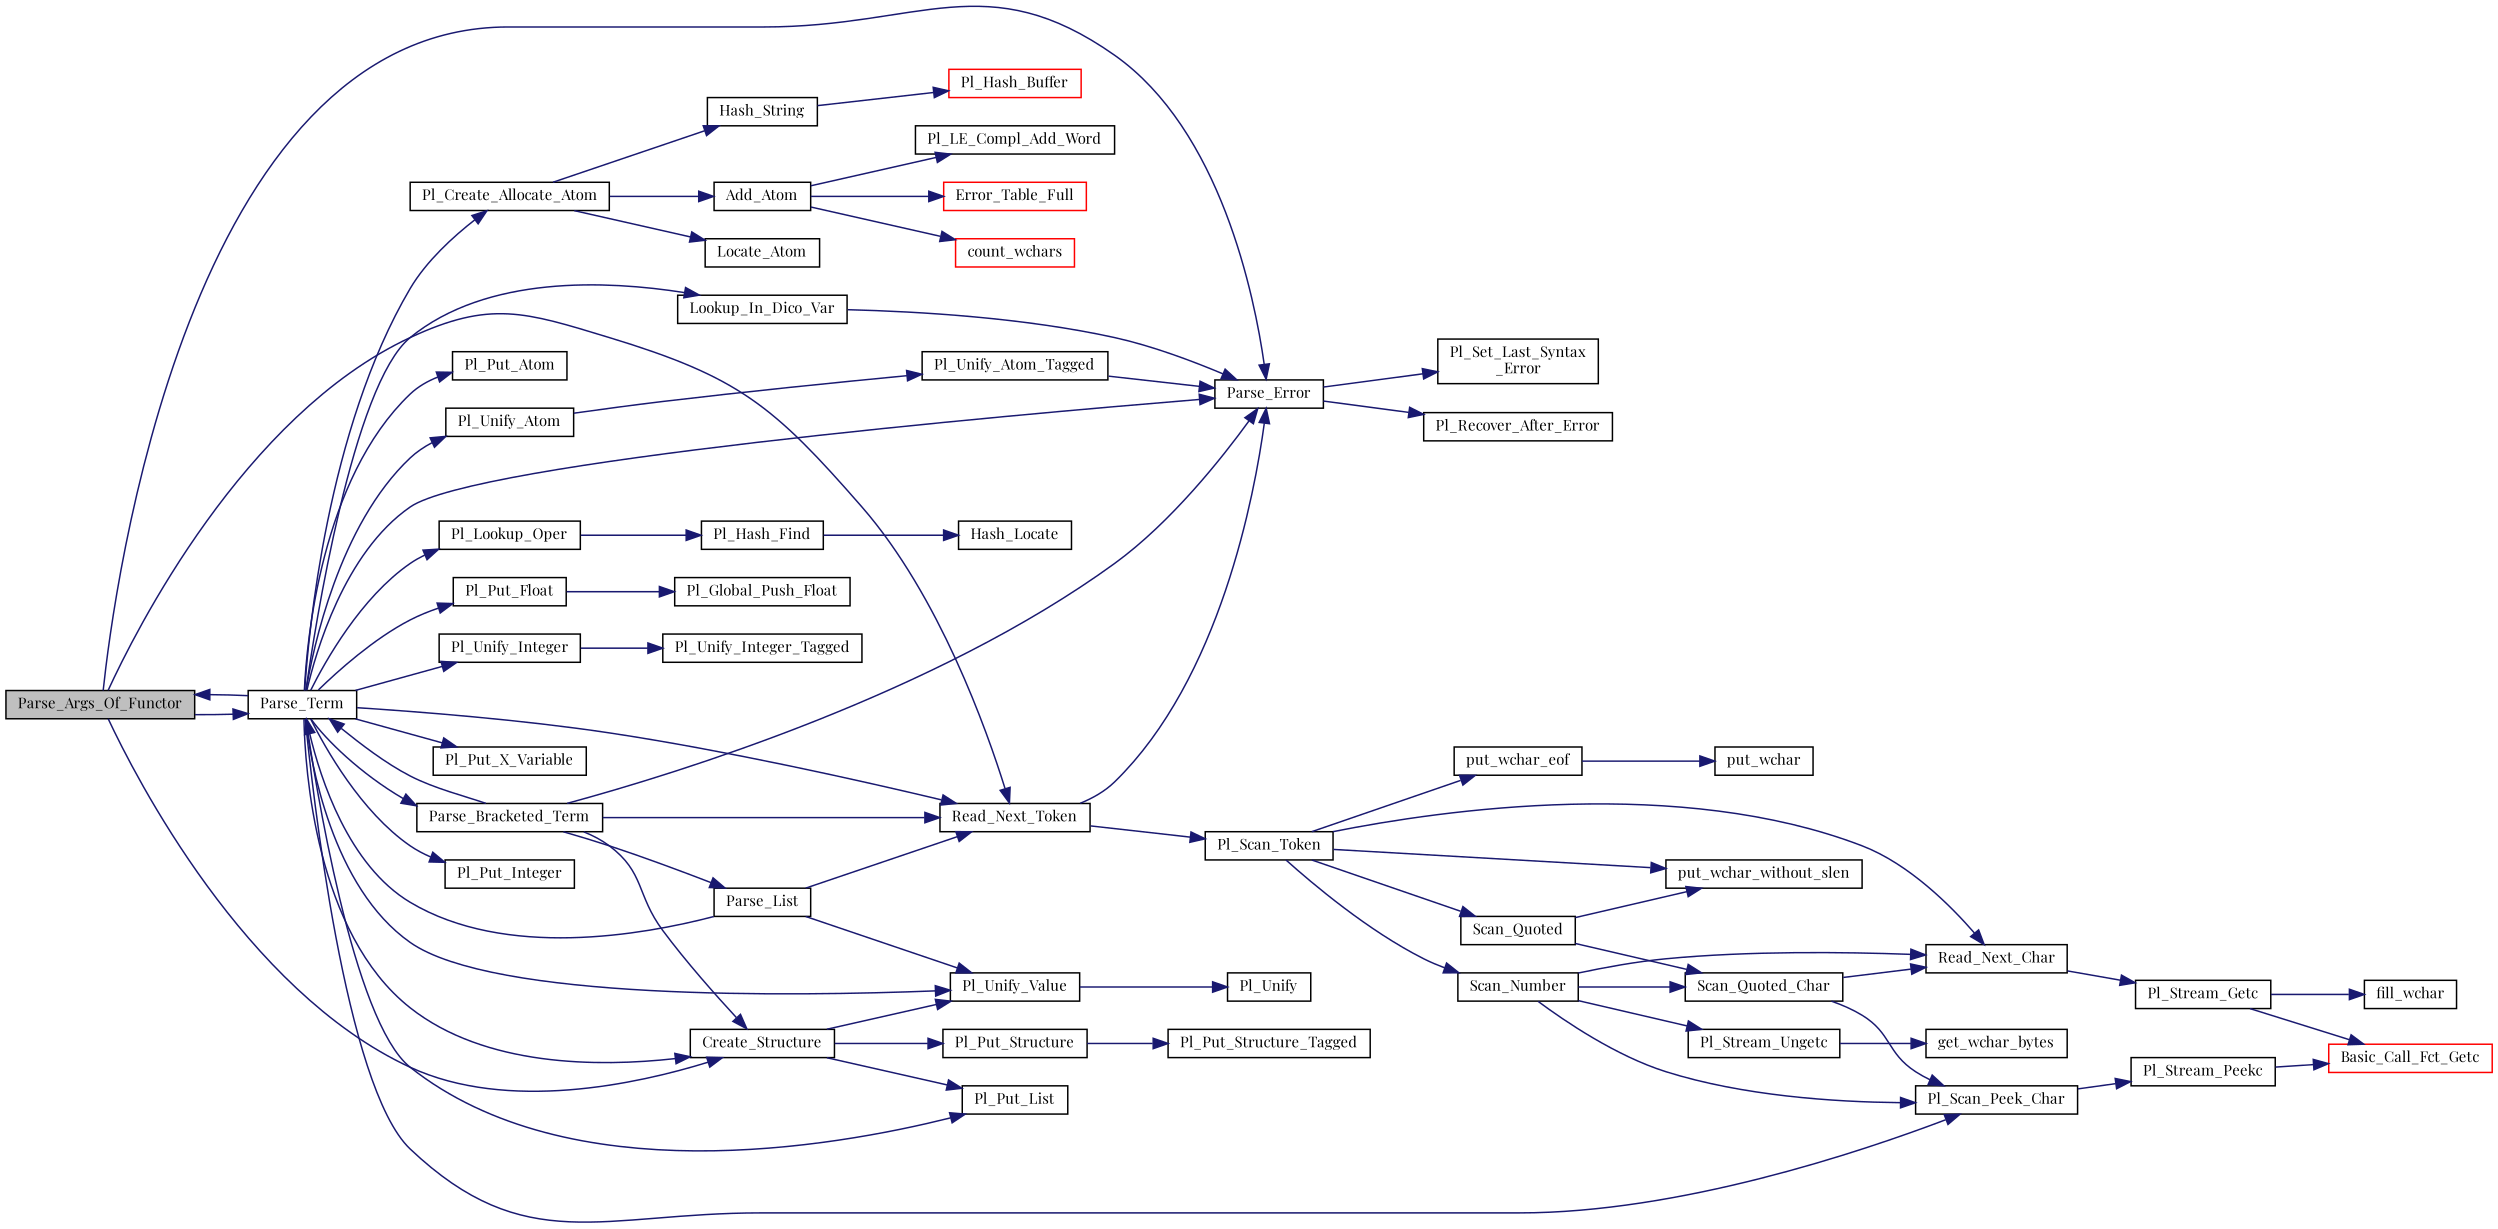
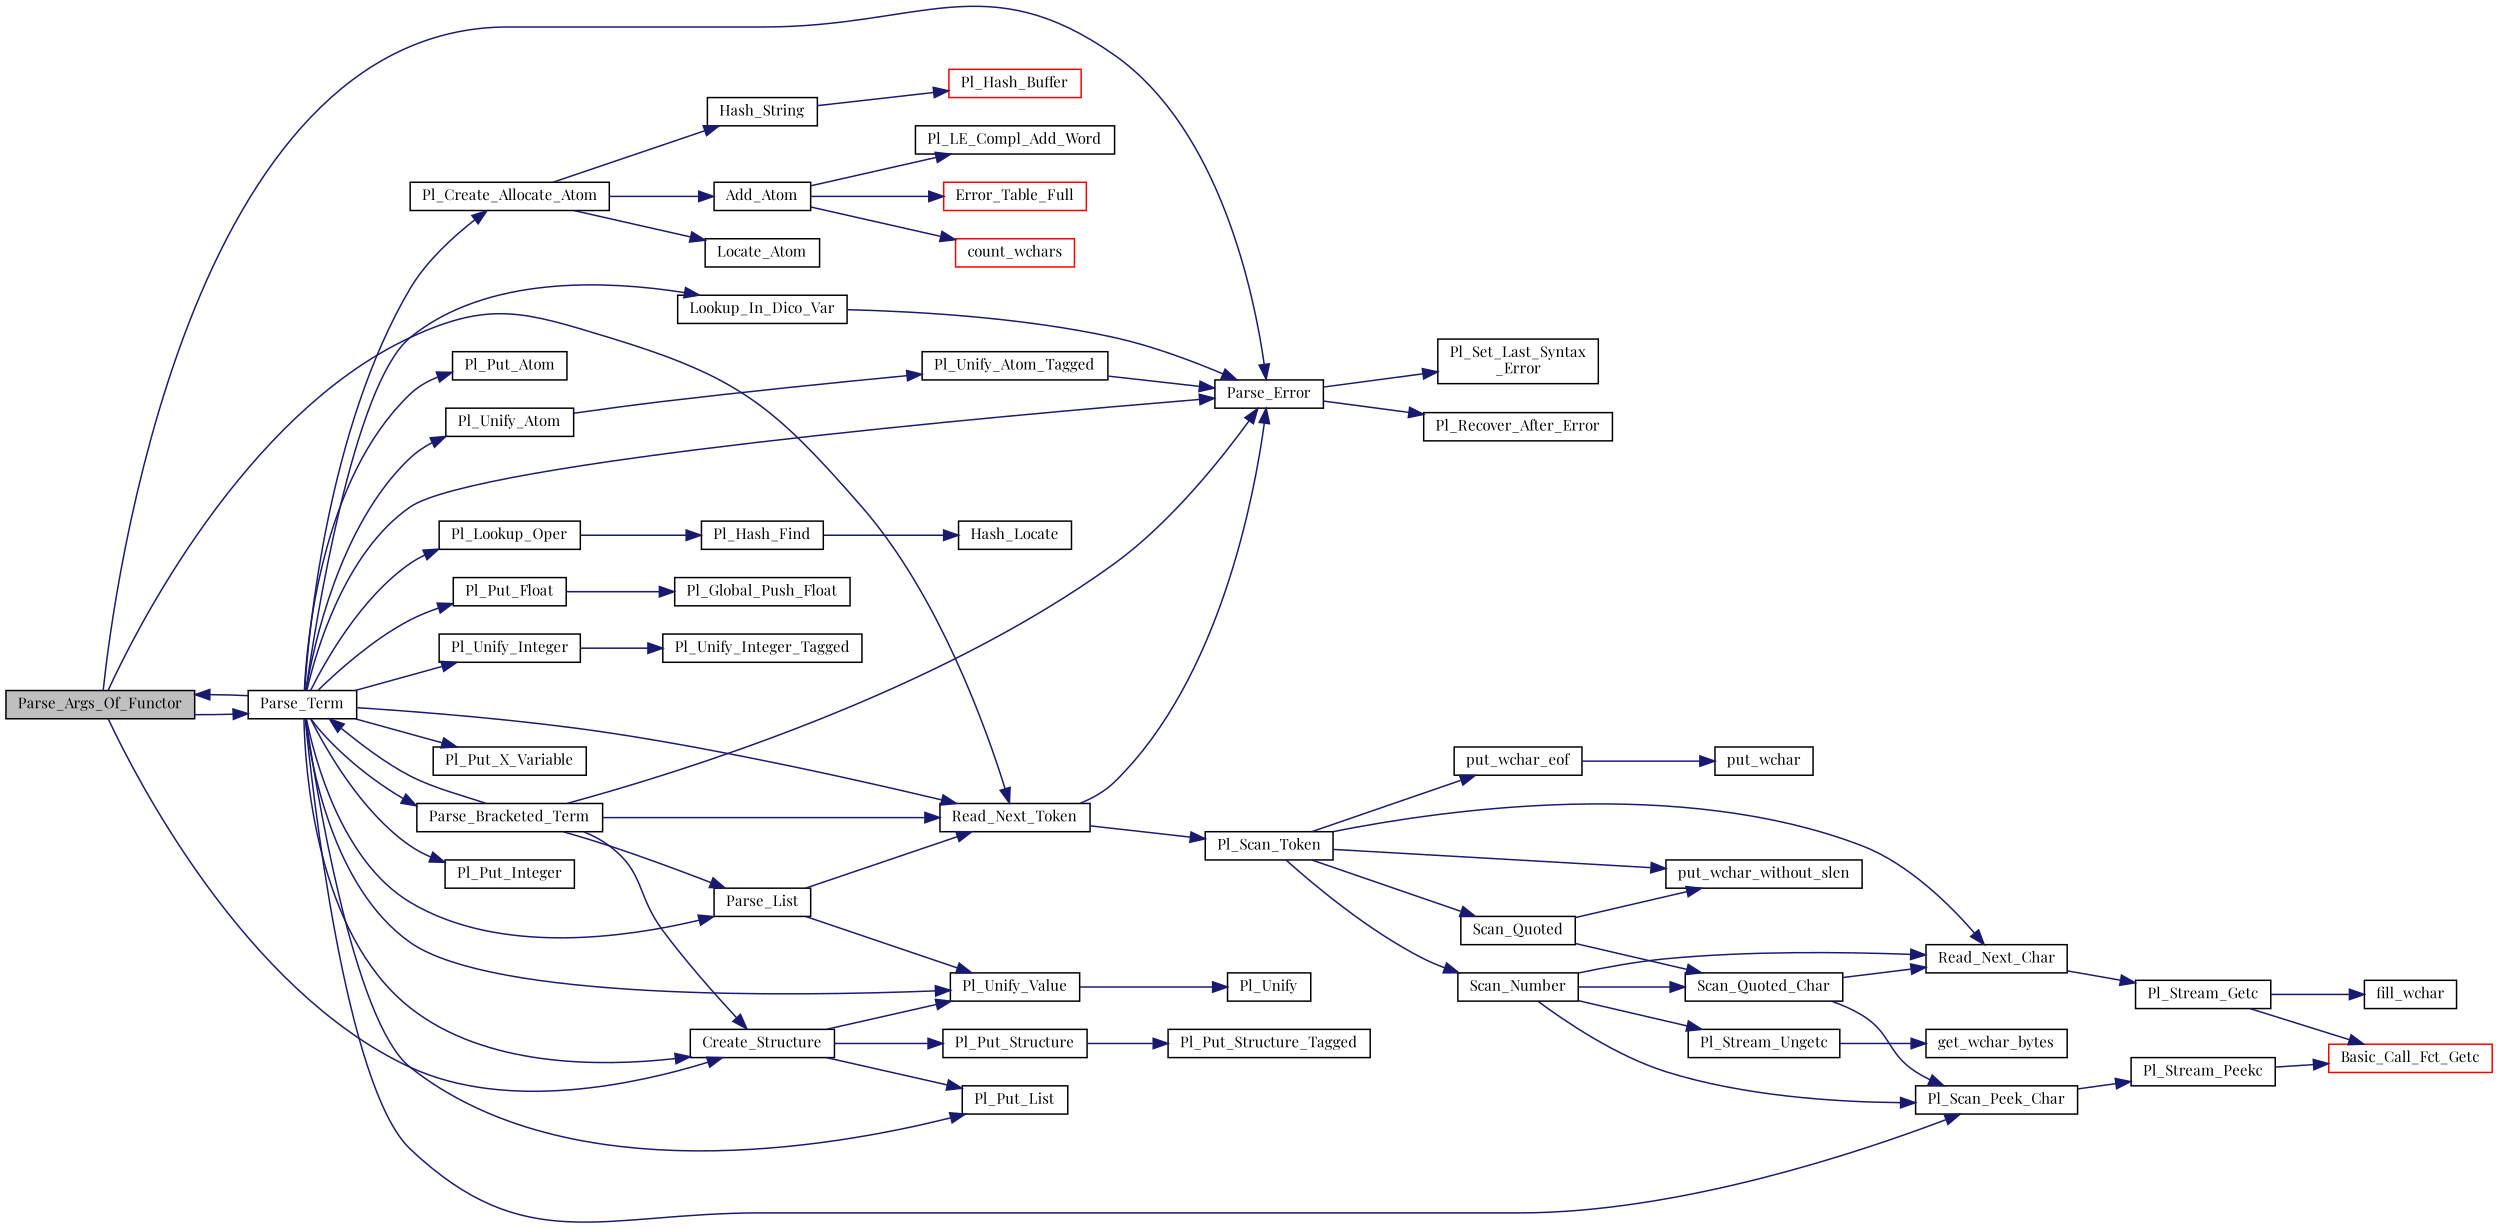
(461, 924) -> (446, 919)
